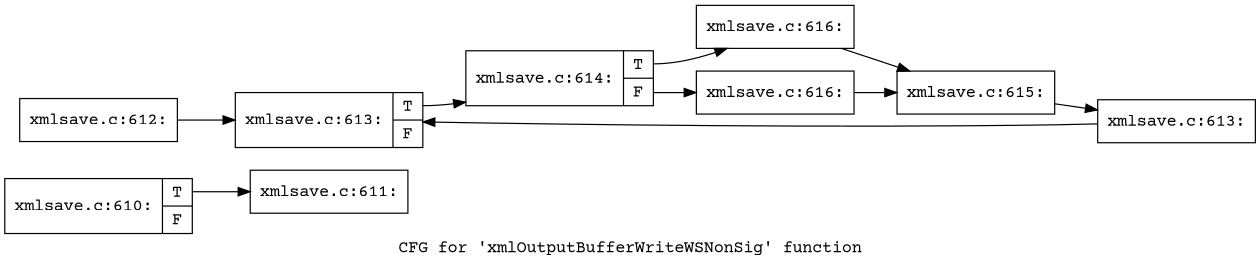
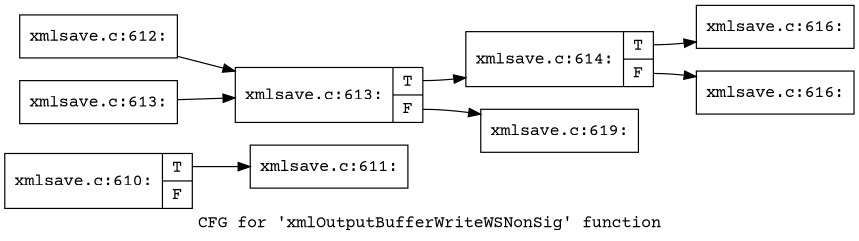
(976, 93) -> none
none -> (560, 131)
